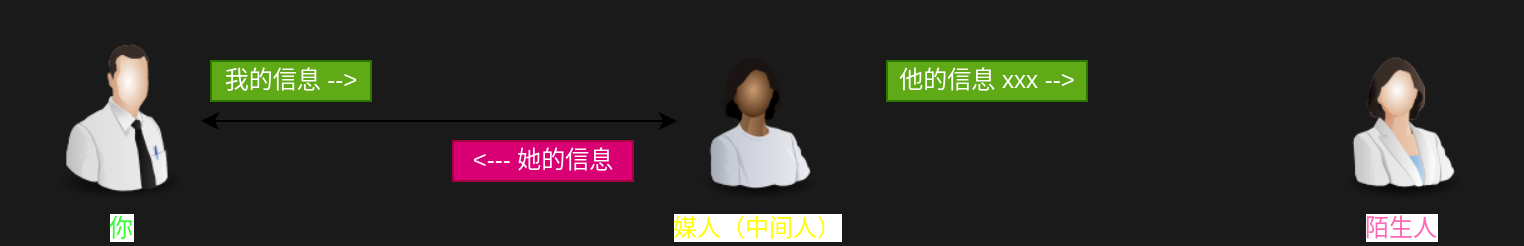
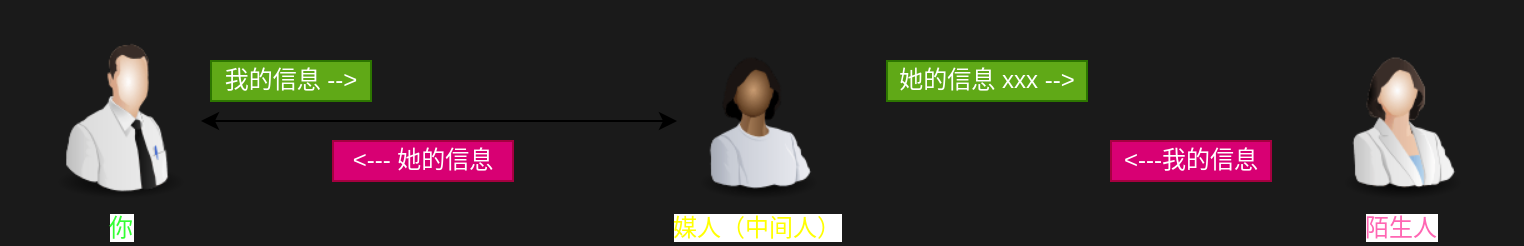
(988, 81) -> (988, 81)
(543, 161) -> (423, 161)
none -> (1191, 161)
